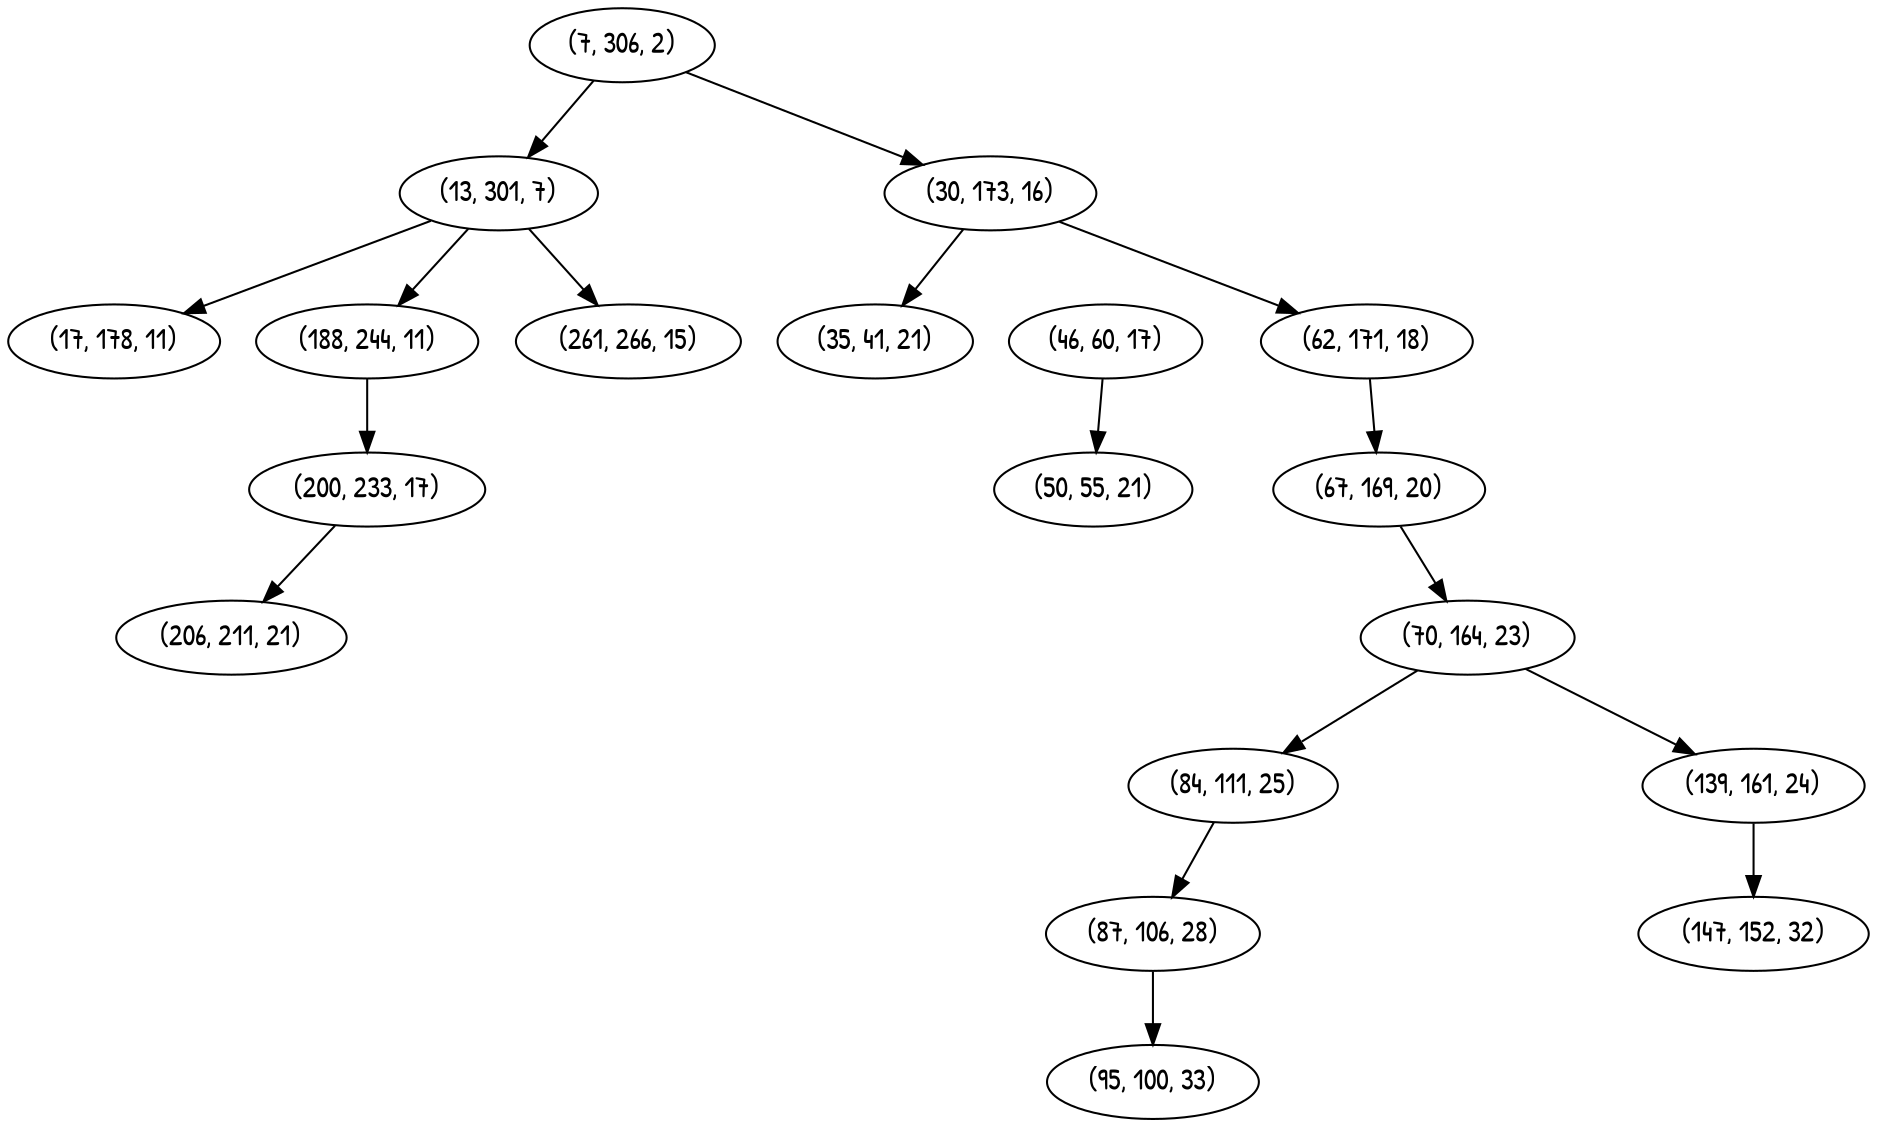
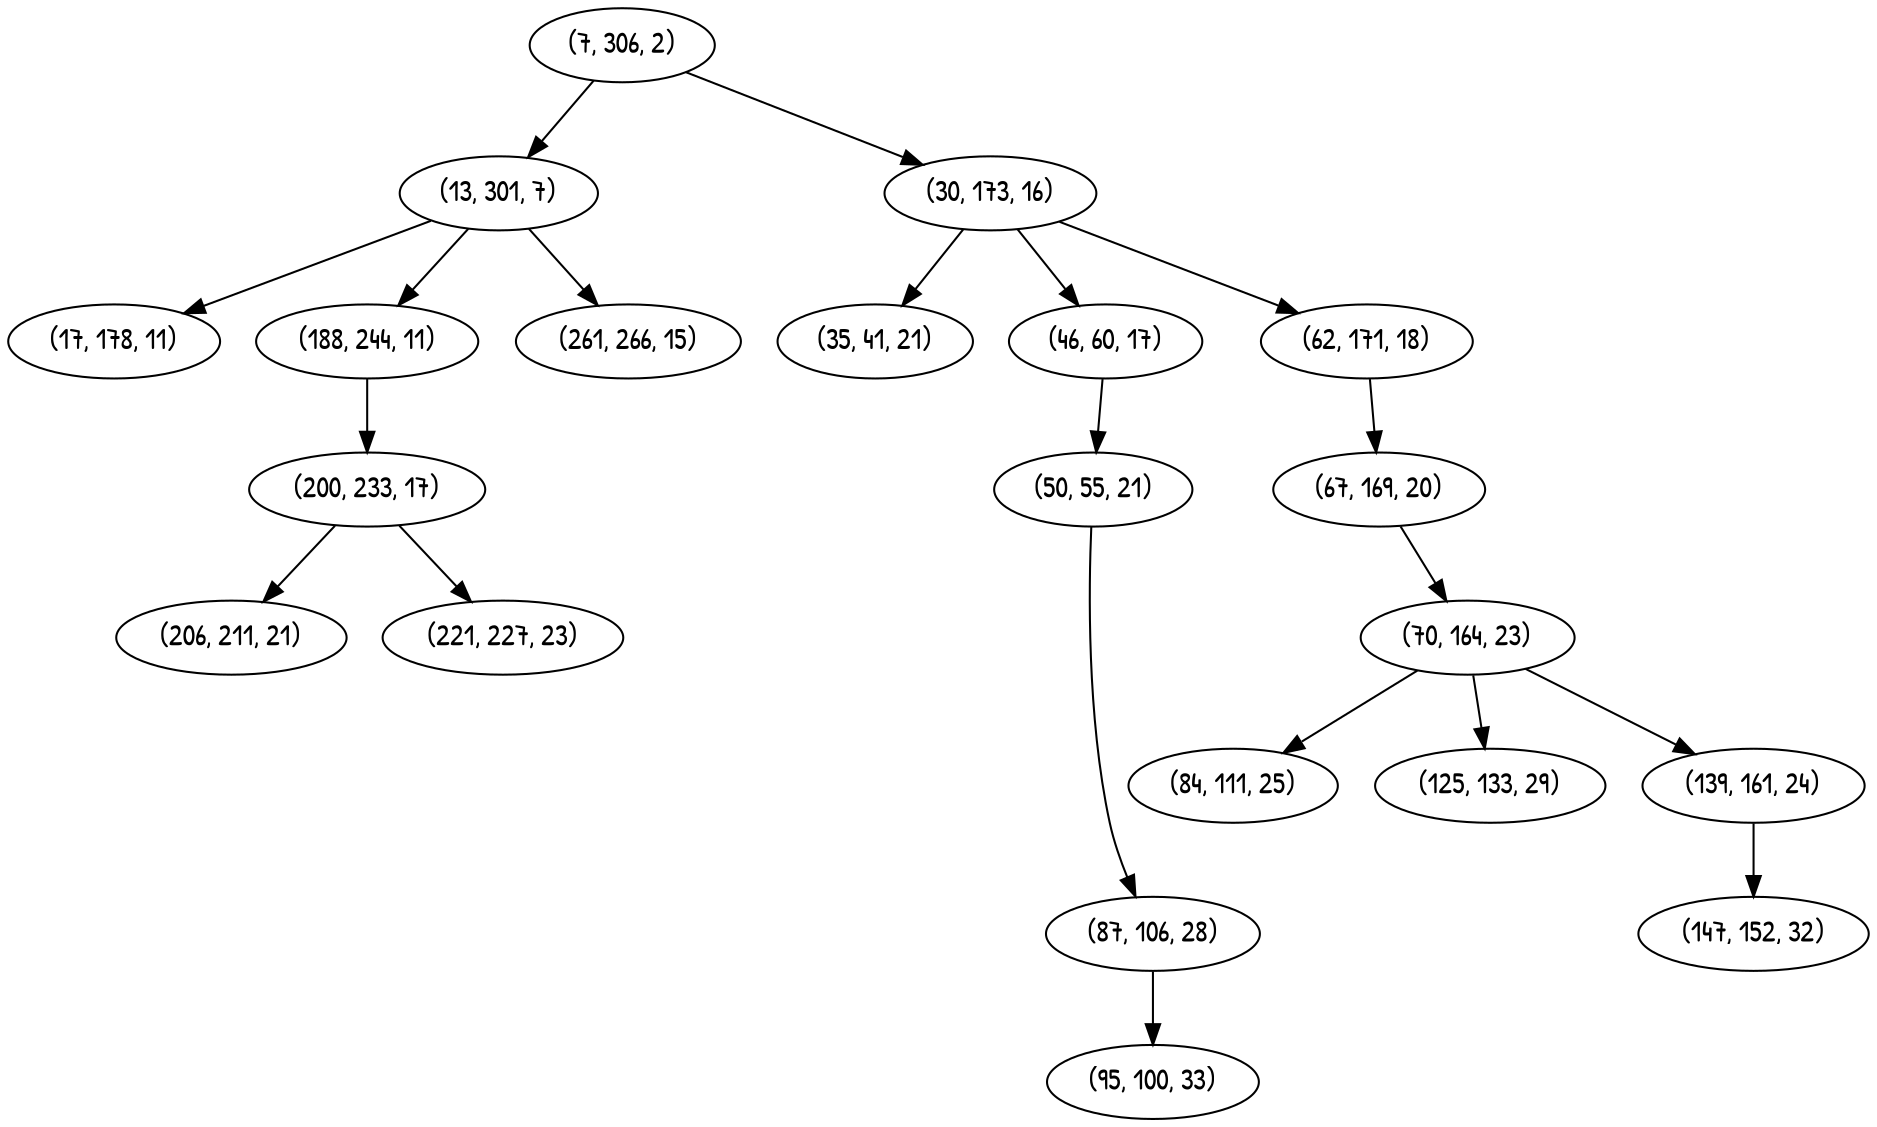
none -> (1042, 259)
none -> (503, 638)
none -> (1490, 786)
(1198, 851) -> (1094, 704)
